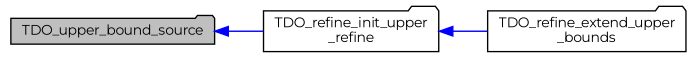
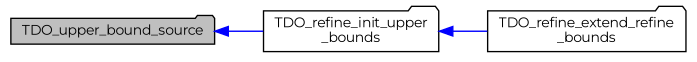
(351, 31) -> (351, 31)
(587, 31) -> (587, 31)
